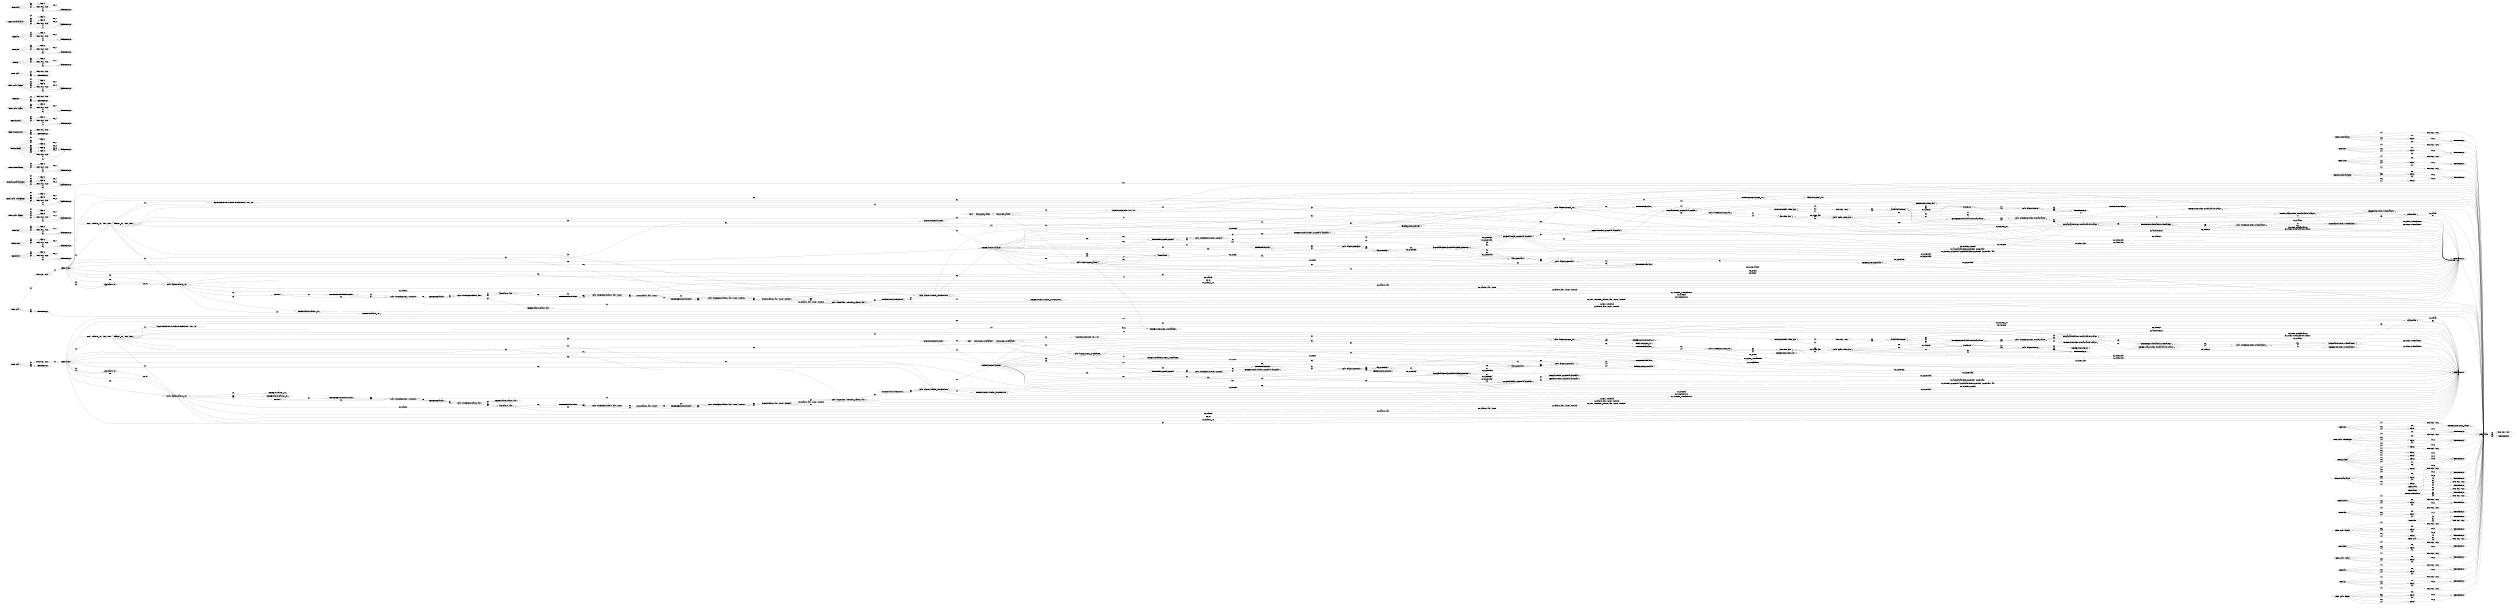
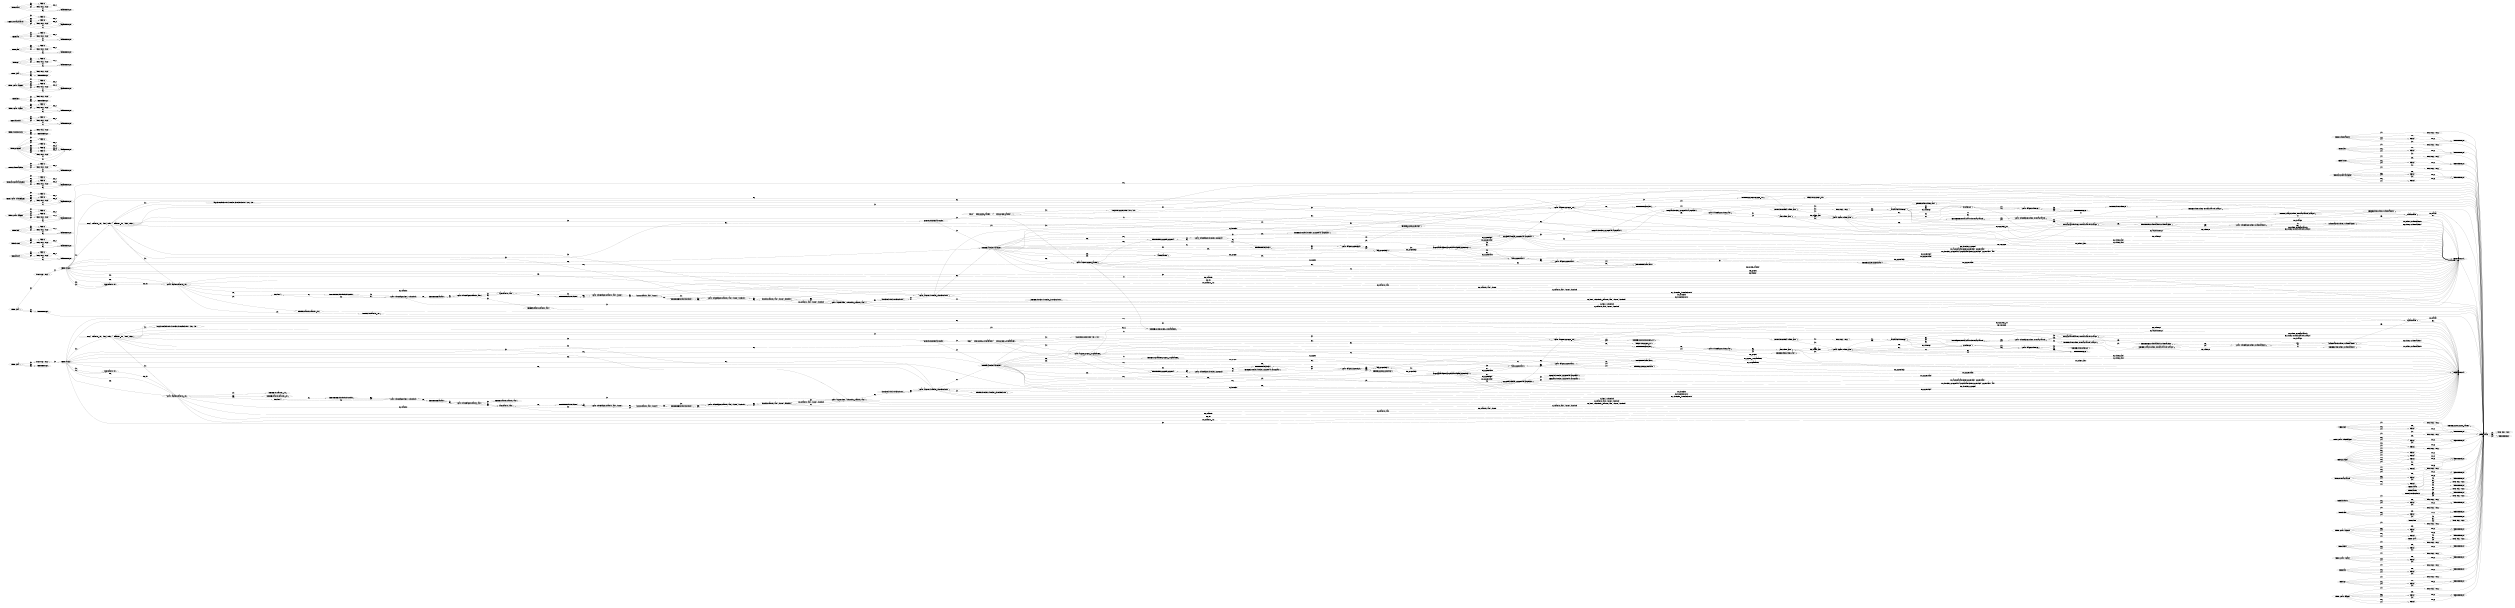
(1124, 258) -> none
(1129, 261) -> none
